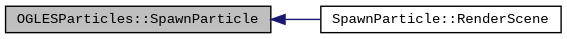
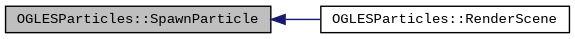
(441, 19) -> (445, 19)
